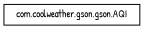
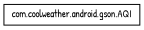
(72, 15) -> (72, 15)
